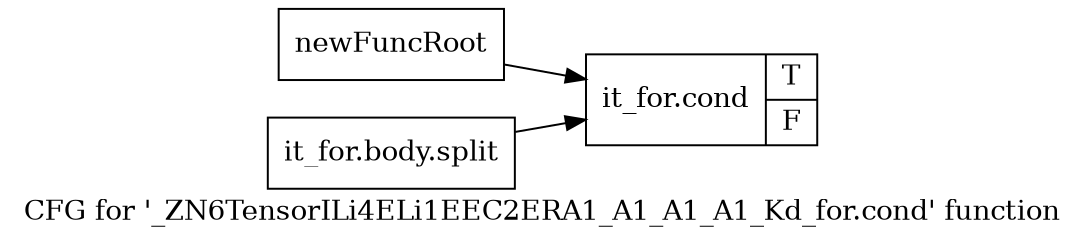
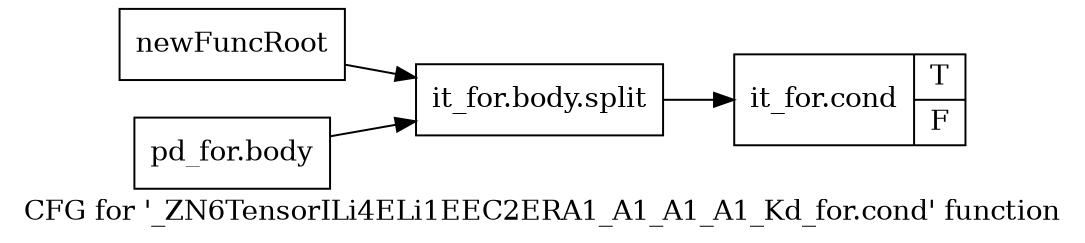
(535, 70) -> (371, 69)
none -> (232, 153)
